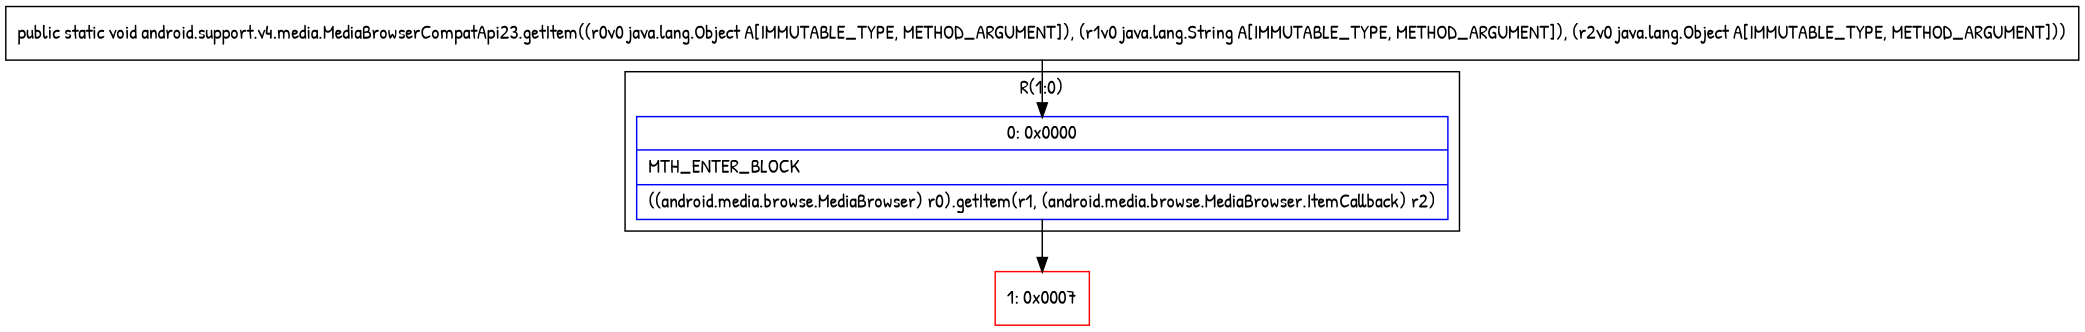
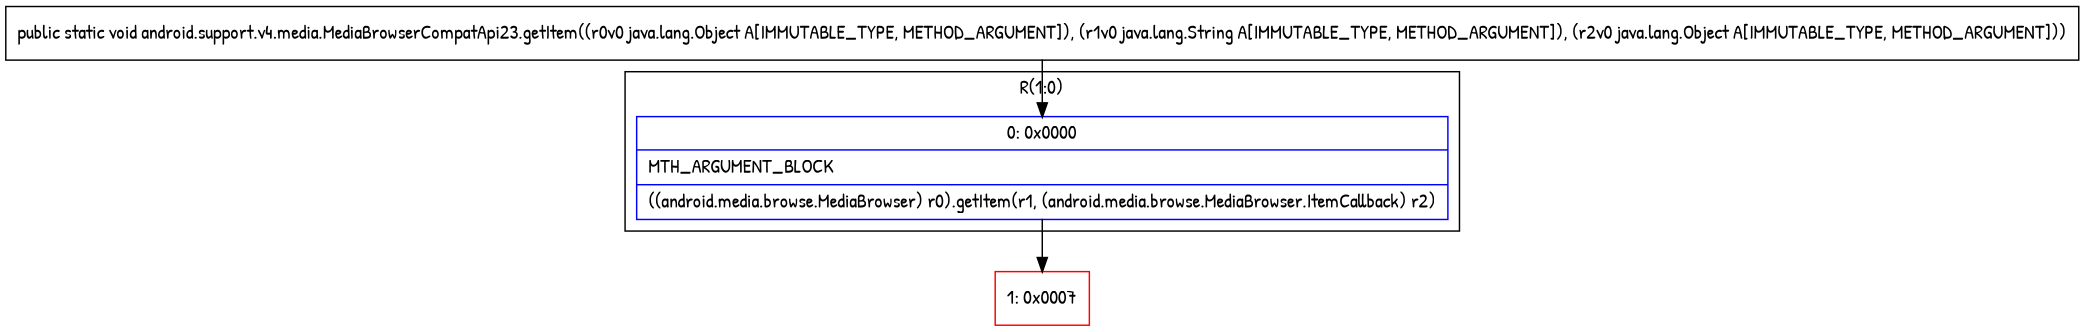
(725, 167) -> (742, 167)
